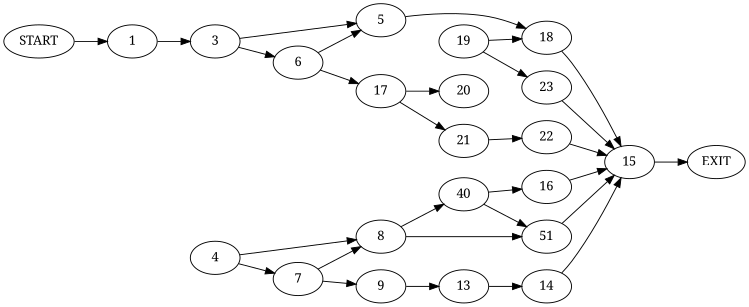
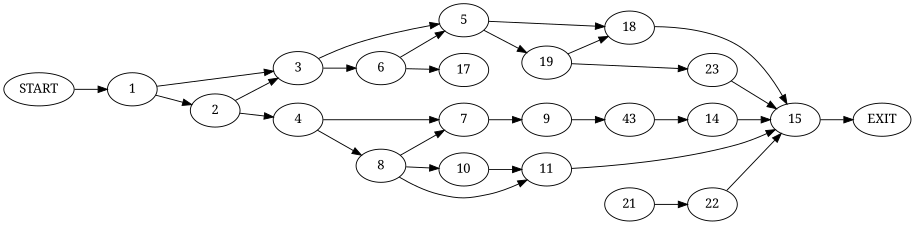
none -> (501, 39)
(464, 91) -> none
none -> (215, 110)
(418, 114) -> none
(547, 187) -> none
(464, 194) -> (464, 169)
(547, 237) -> (547, 169)
(335, 260) -> (418, 145)
(464, 286) -> (630, 120)
